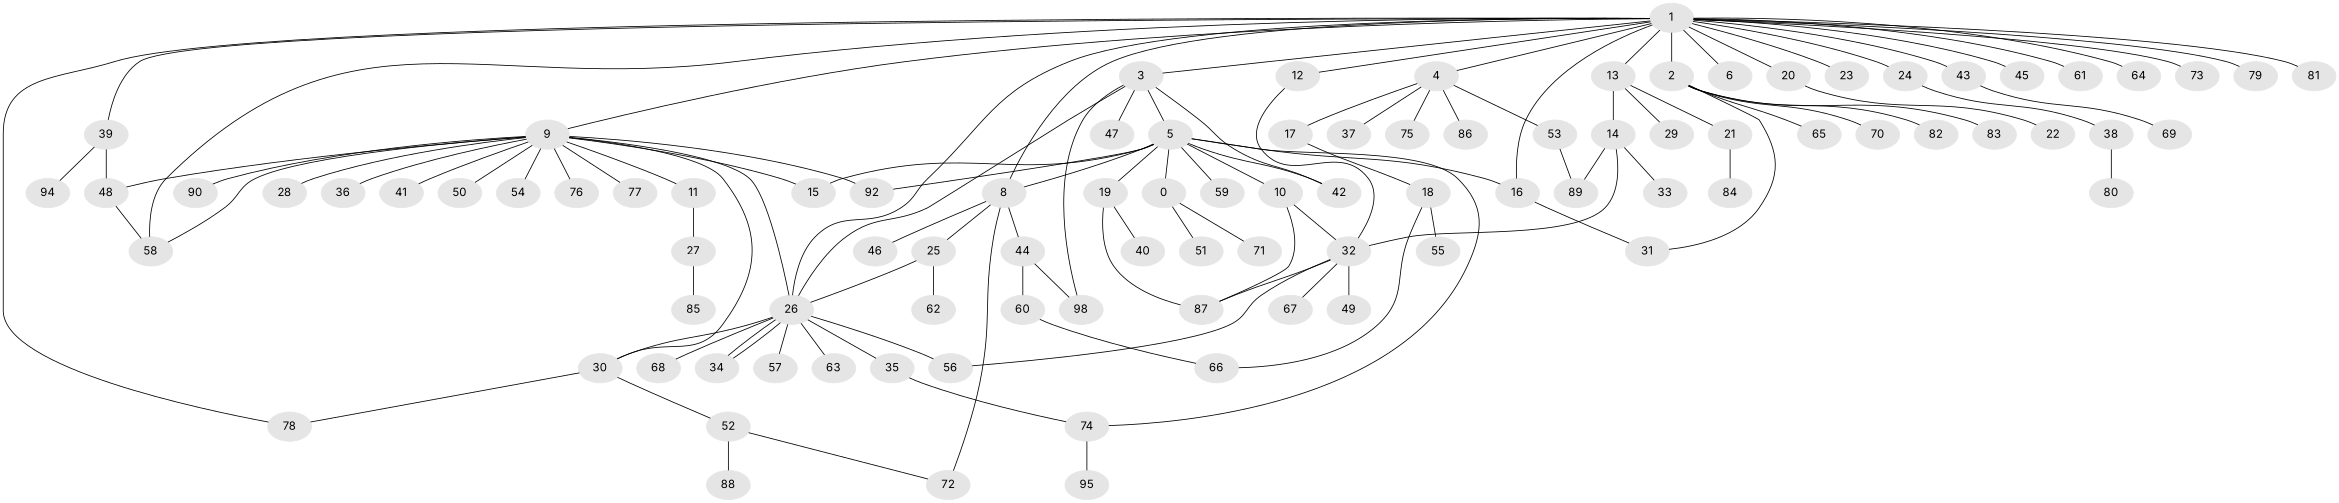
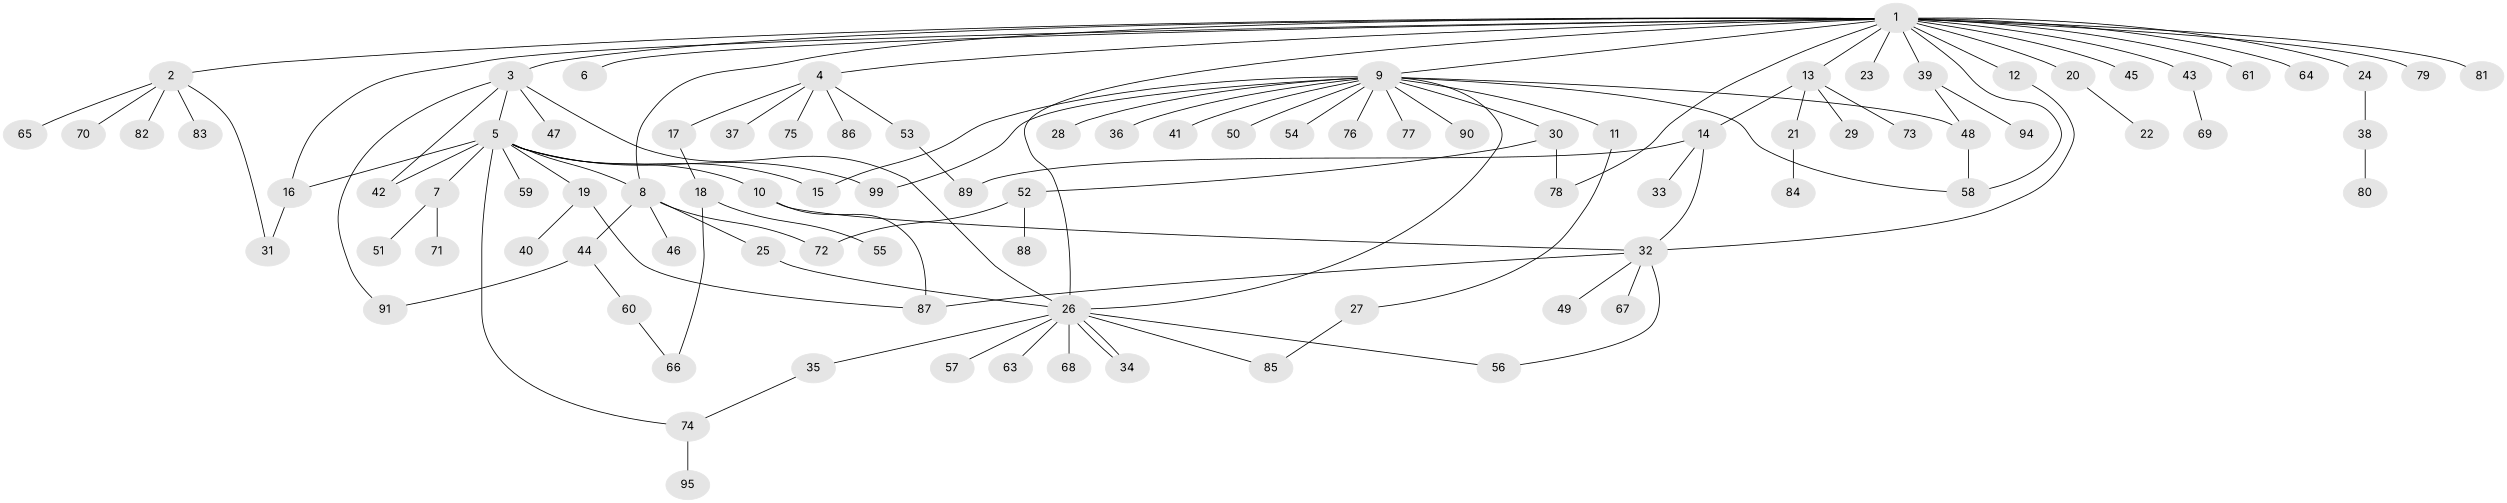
(2060, 44) -> (1849, 100)
(872, 193) -> (877, 193)
(1164, 193) -> (437, 193)
(934, 310) -> none
(1081, 310) -> (385, 310)
(694, 337) -> (1170, 339)
